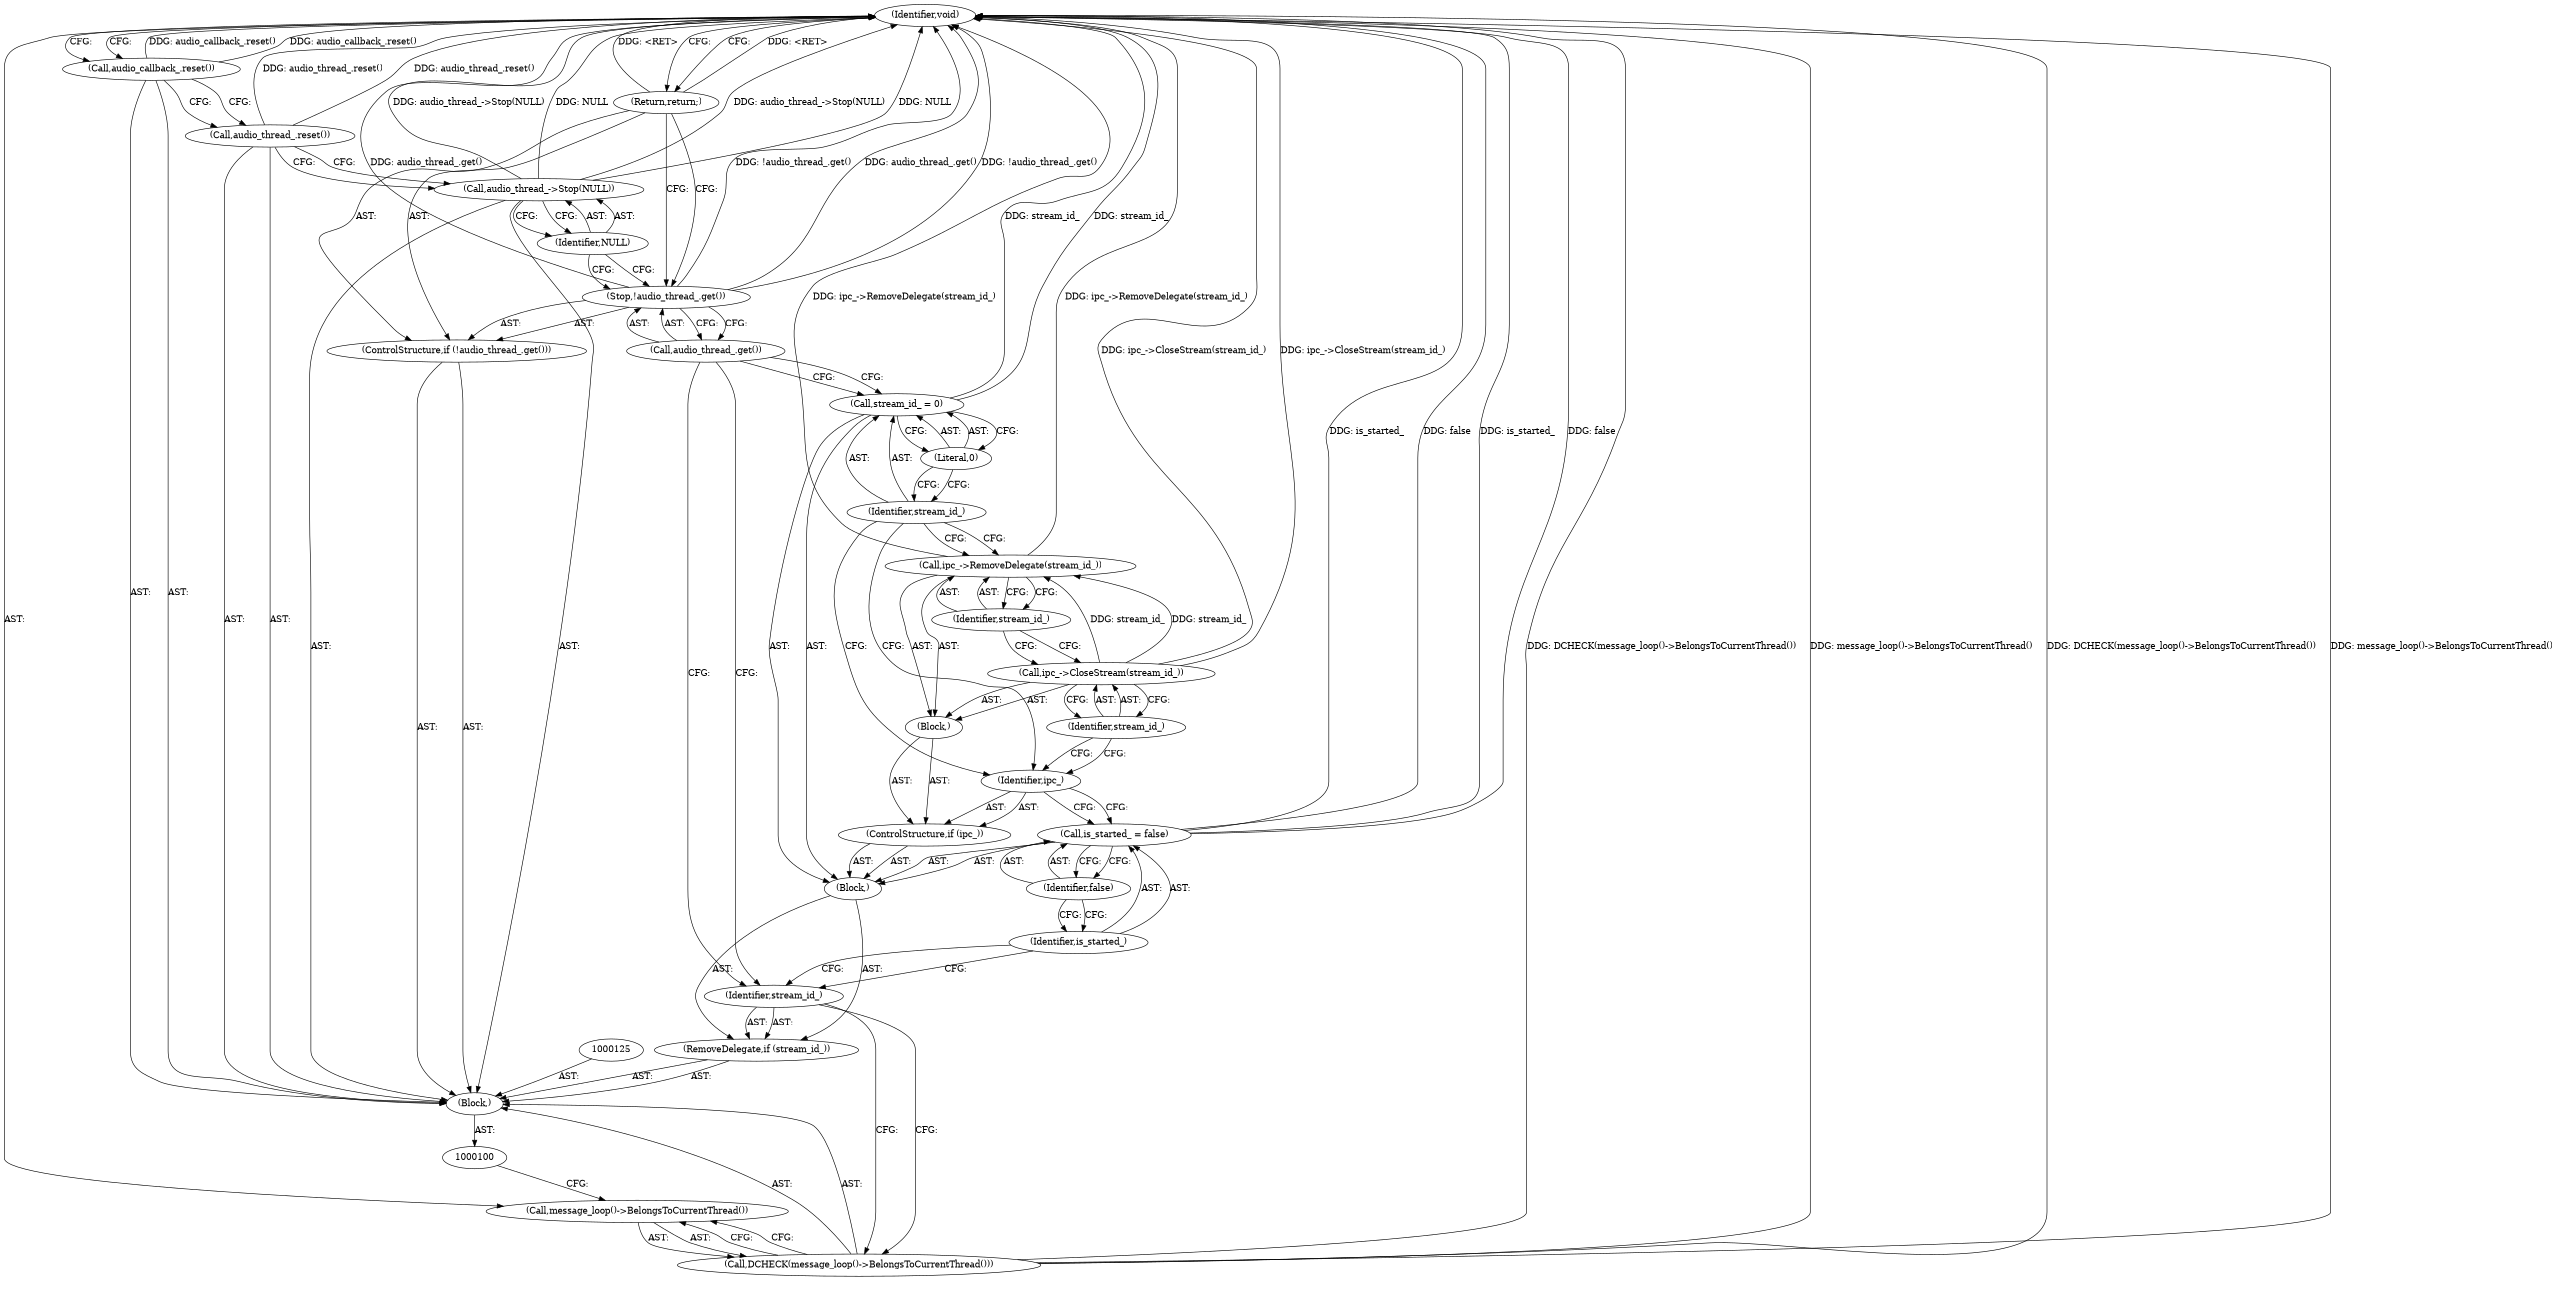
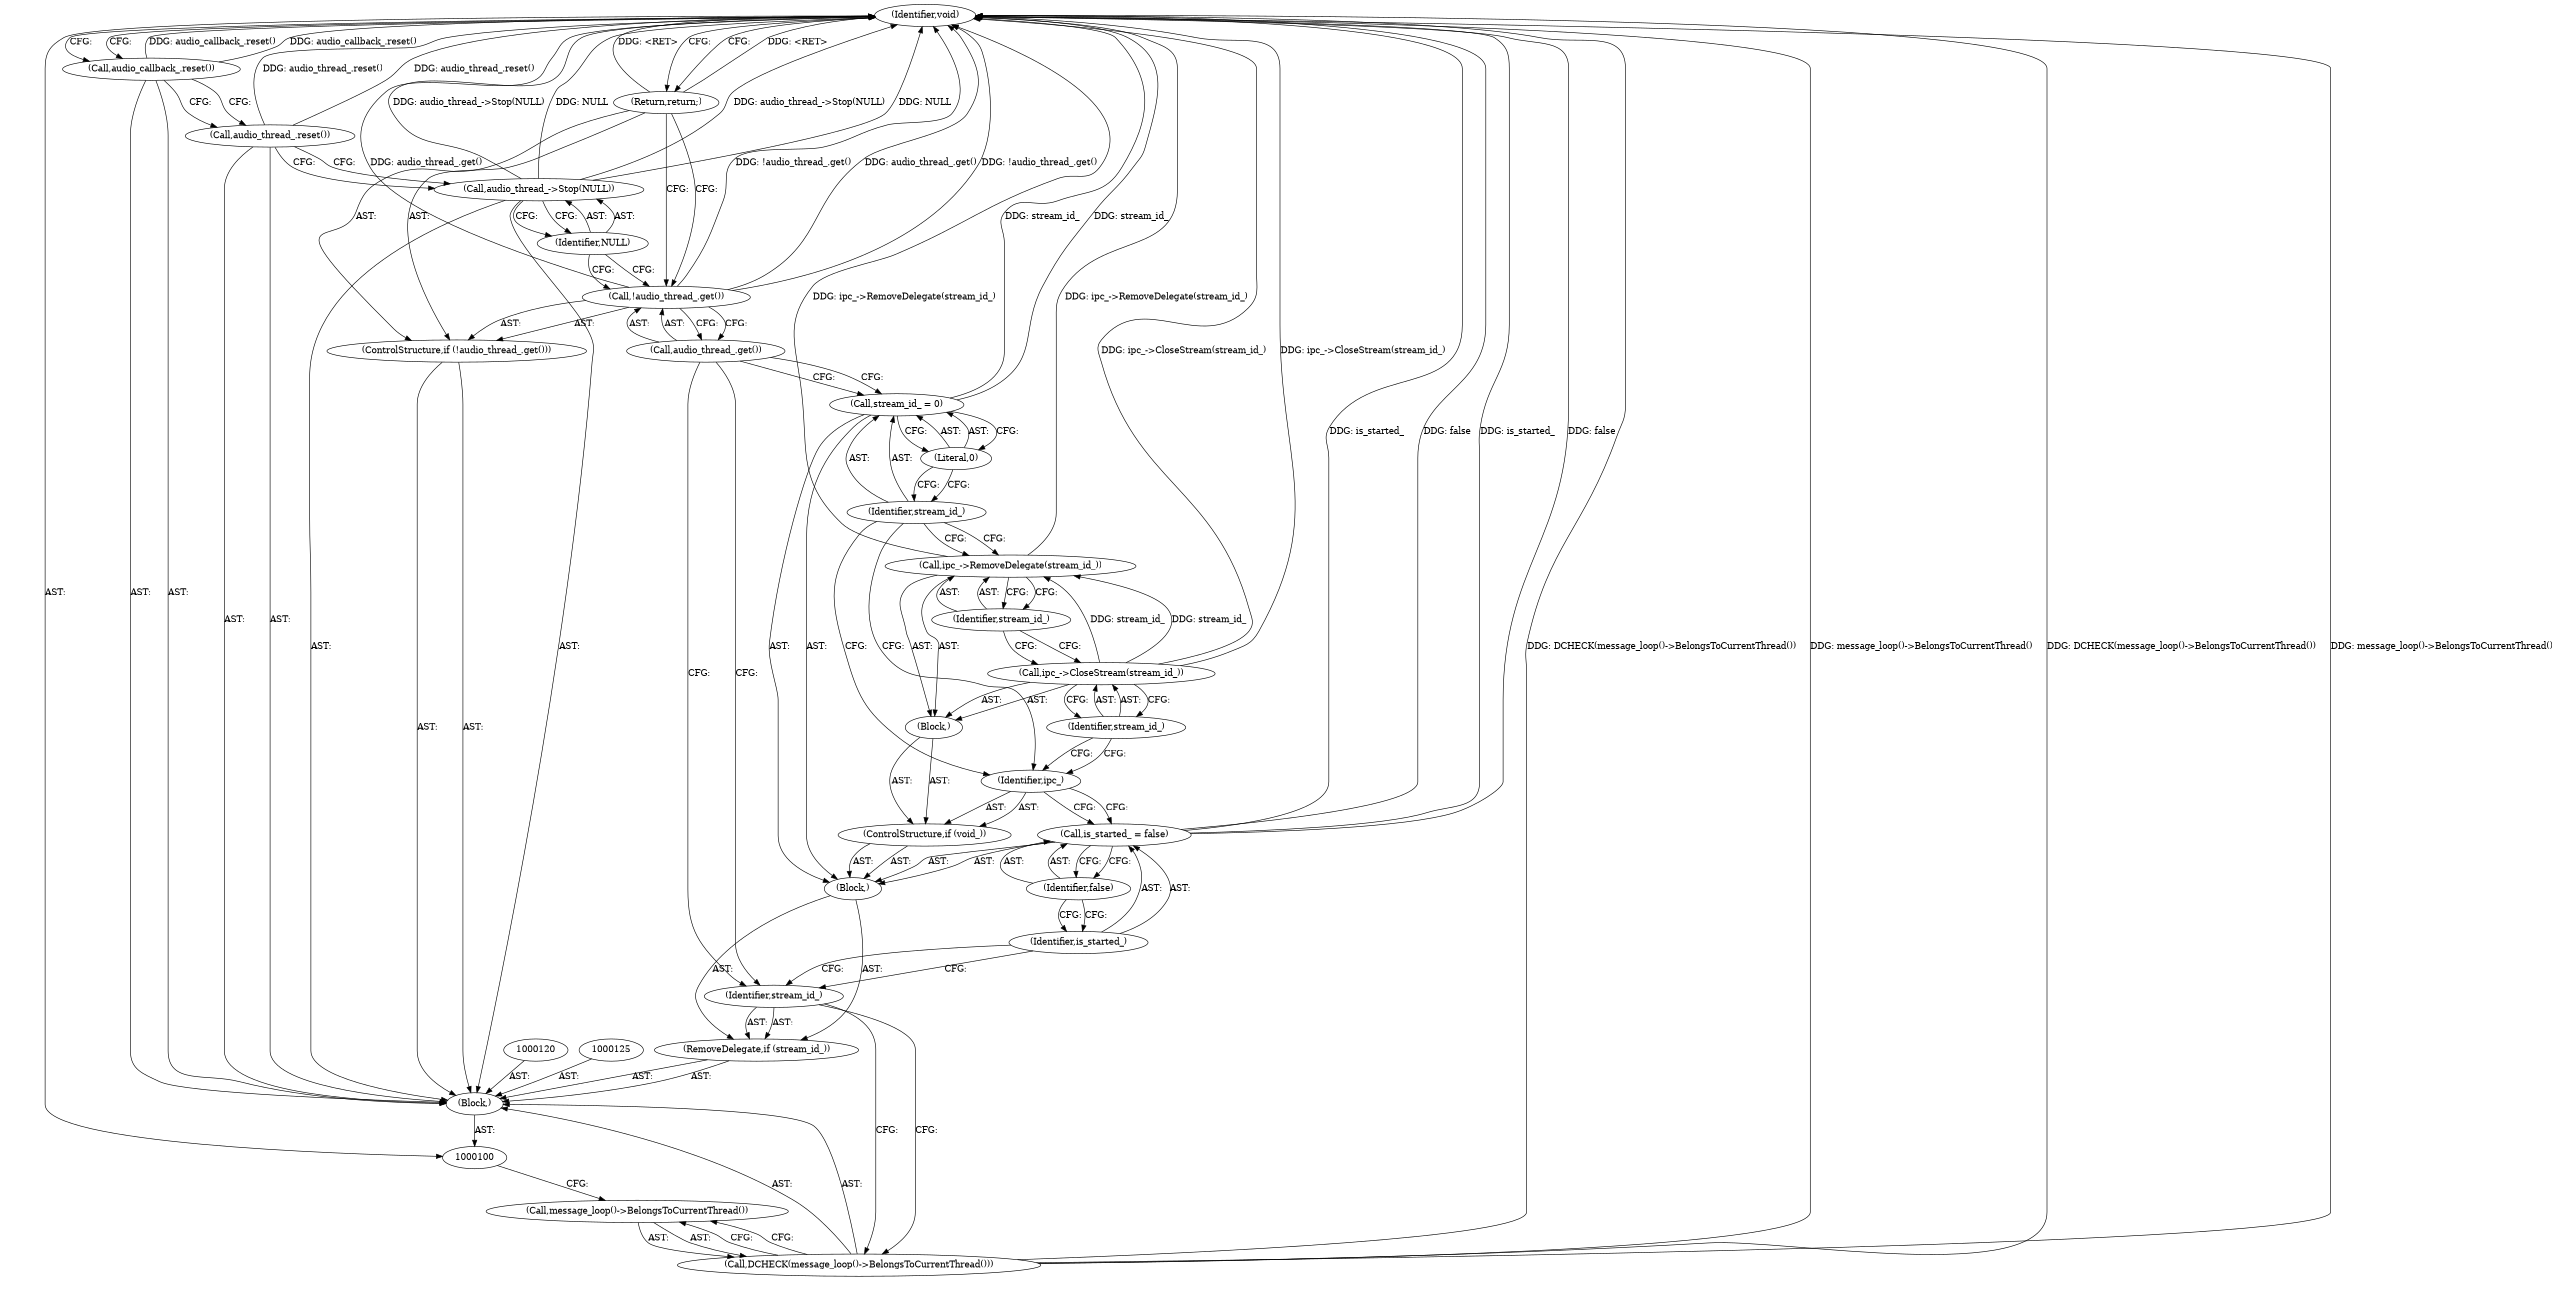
(666, 297) -> (666, 297)
(4, 419) -> (45, 362)
(925, 835) -> (925, 835)
none -> (536, 1050)
